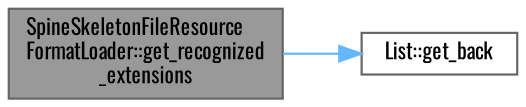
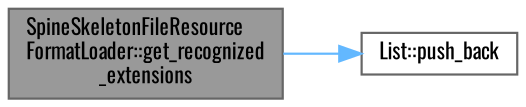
(439, 54) -> (439, 54)
